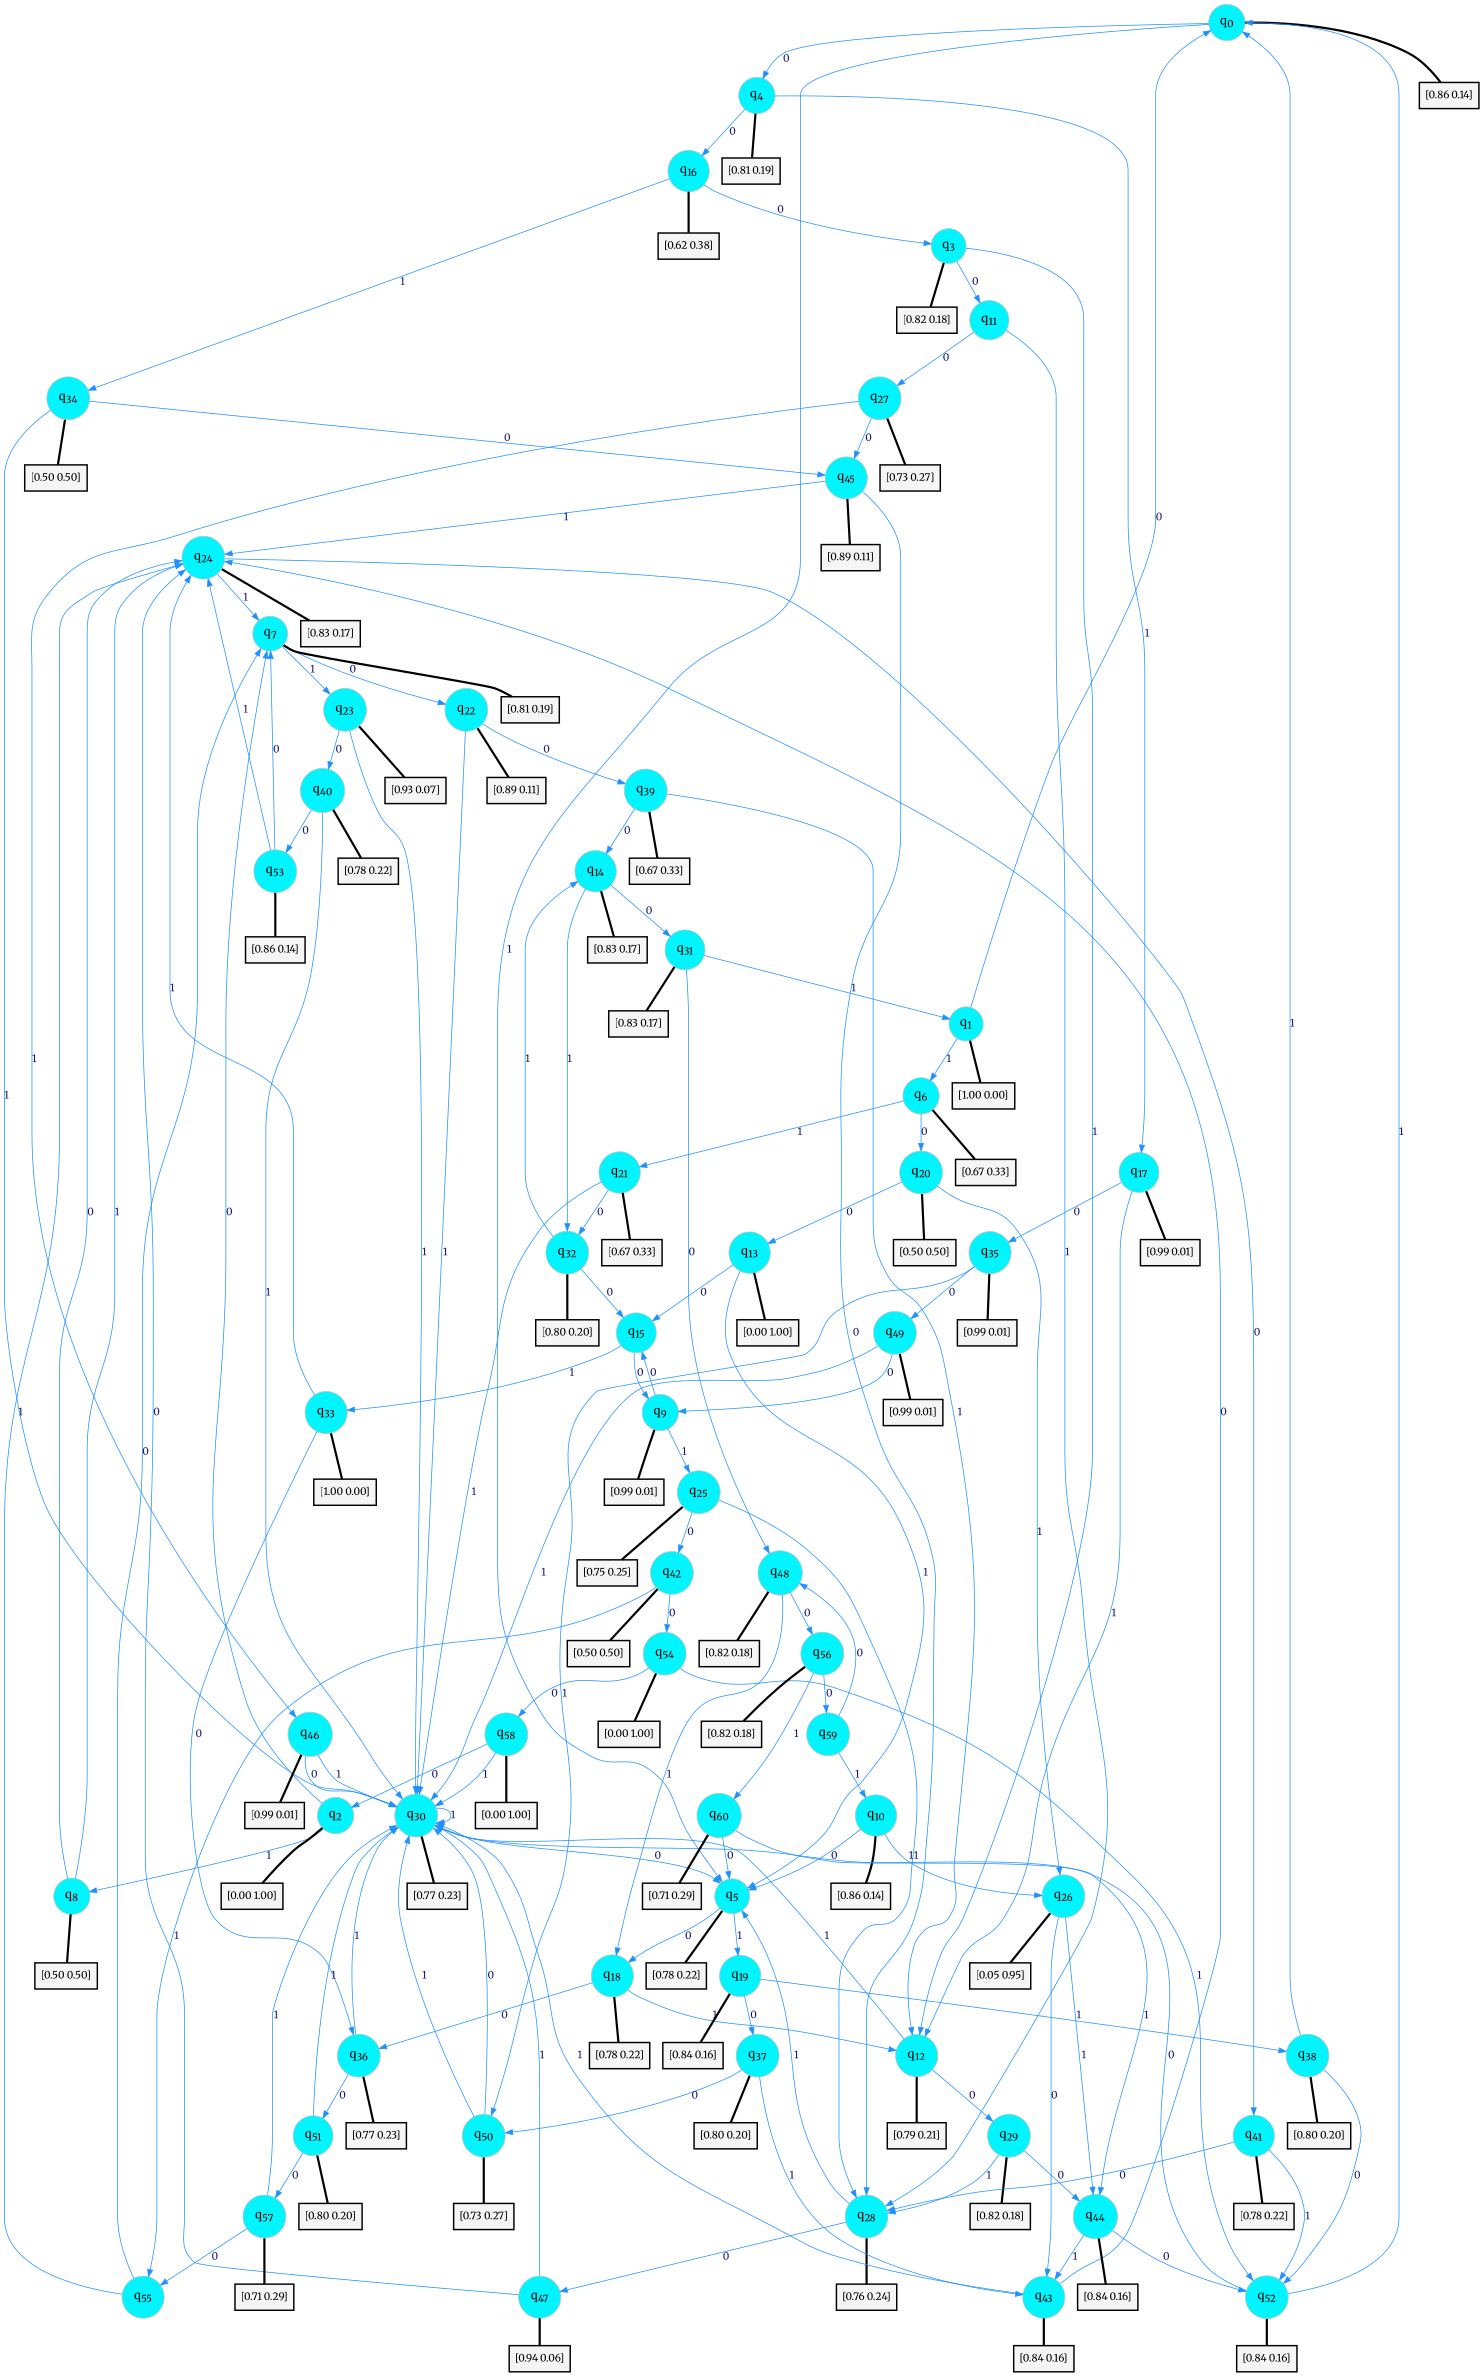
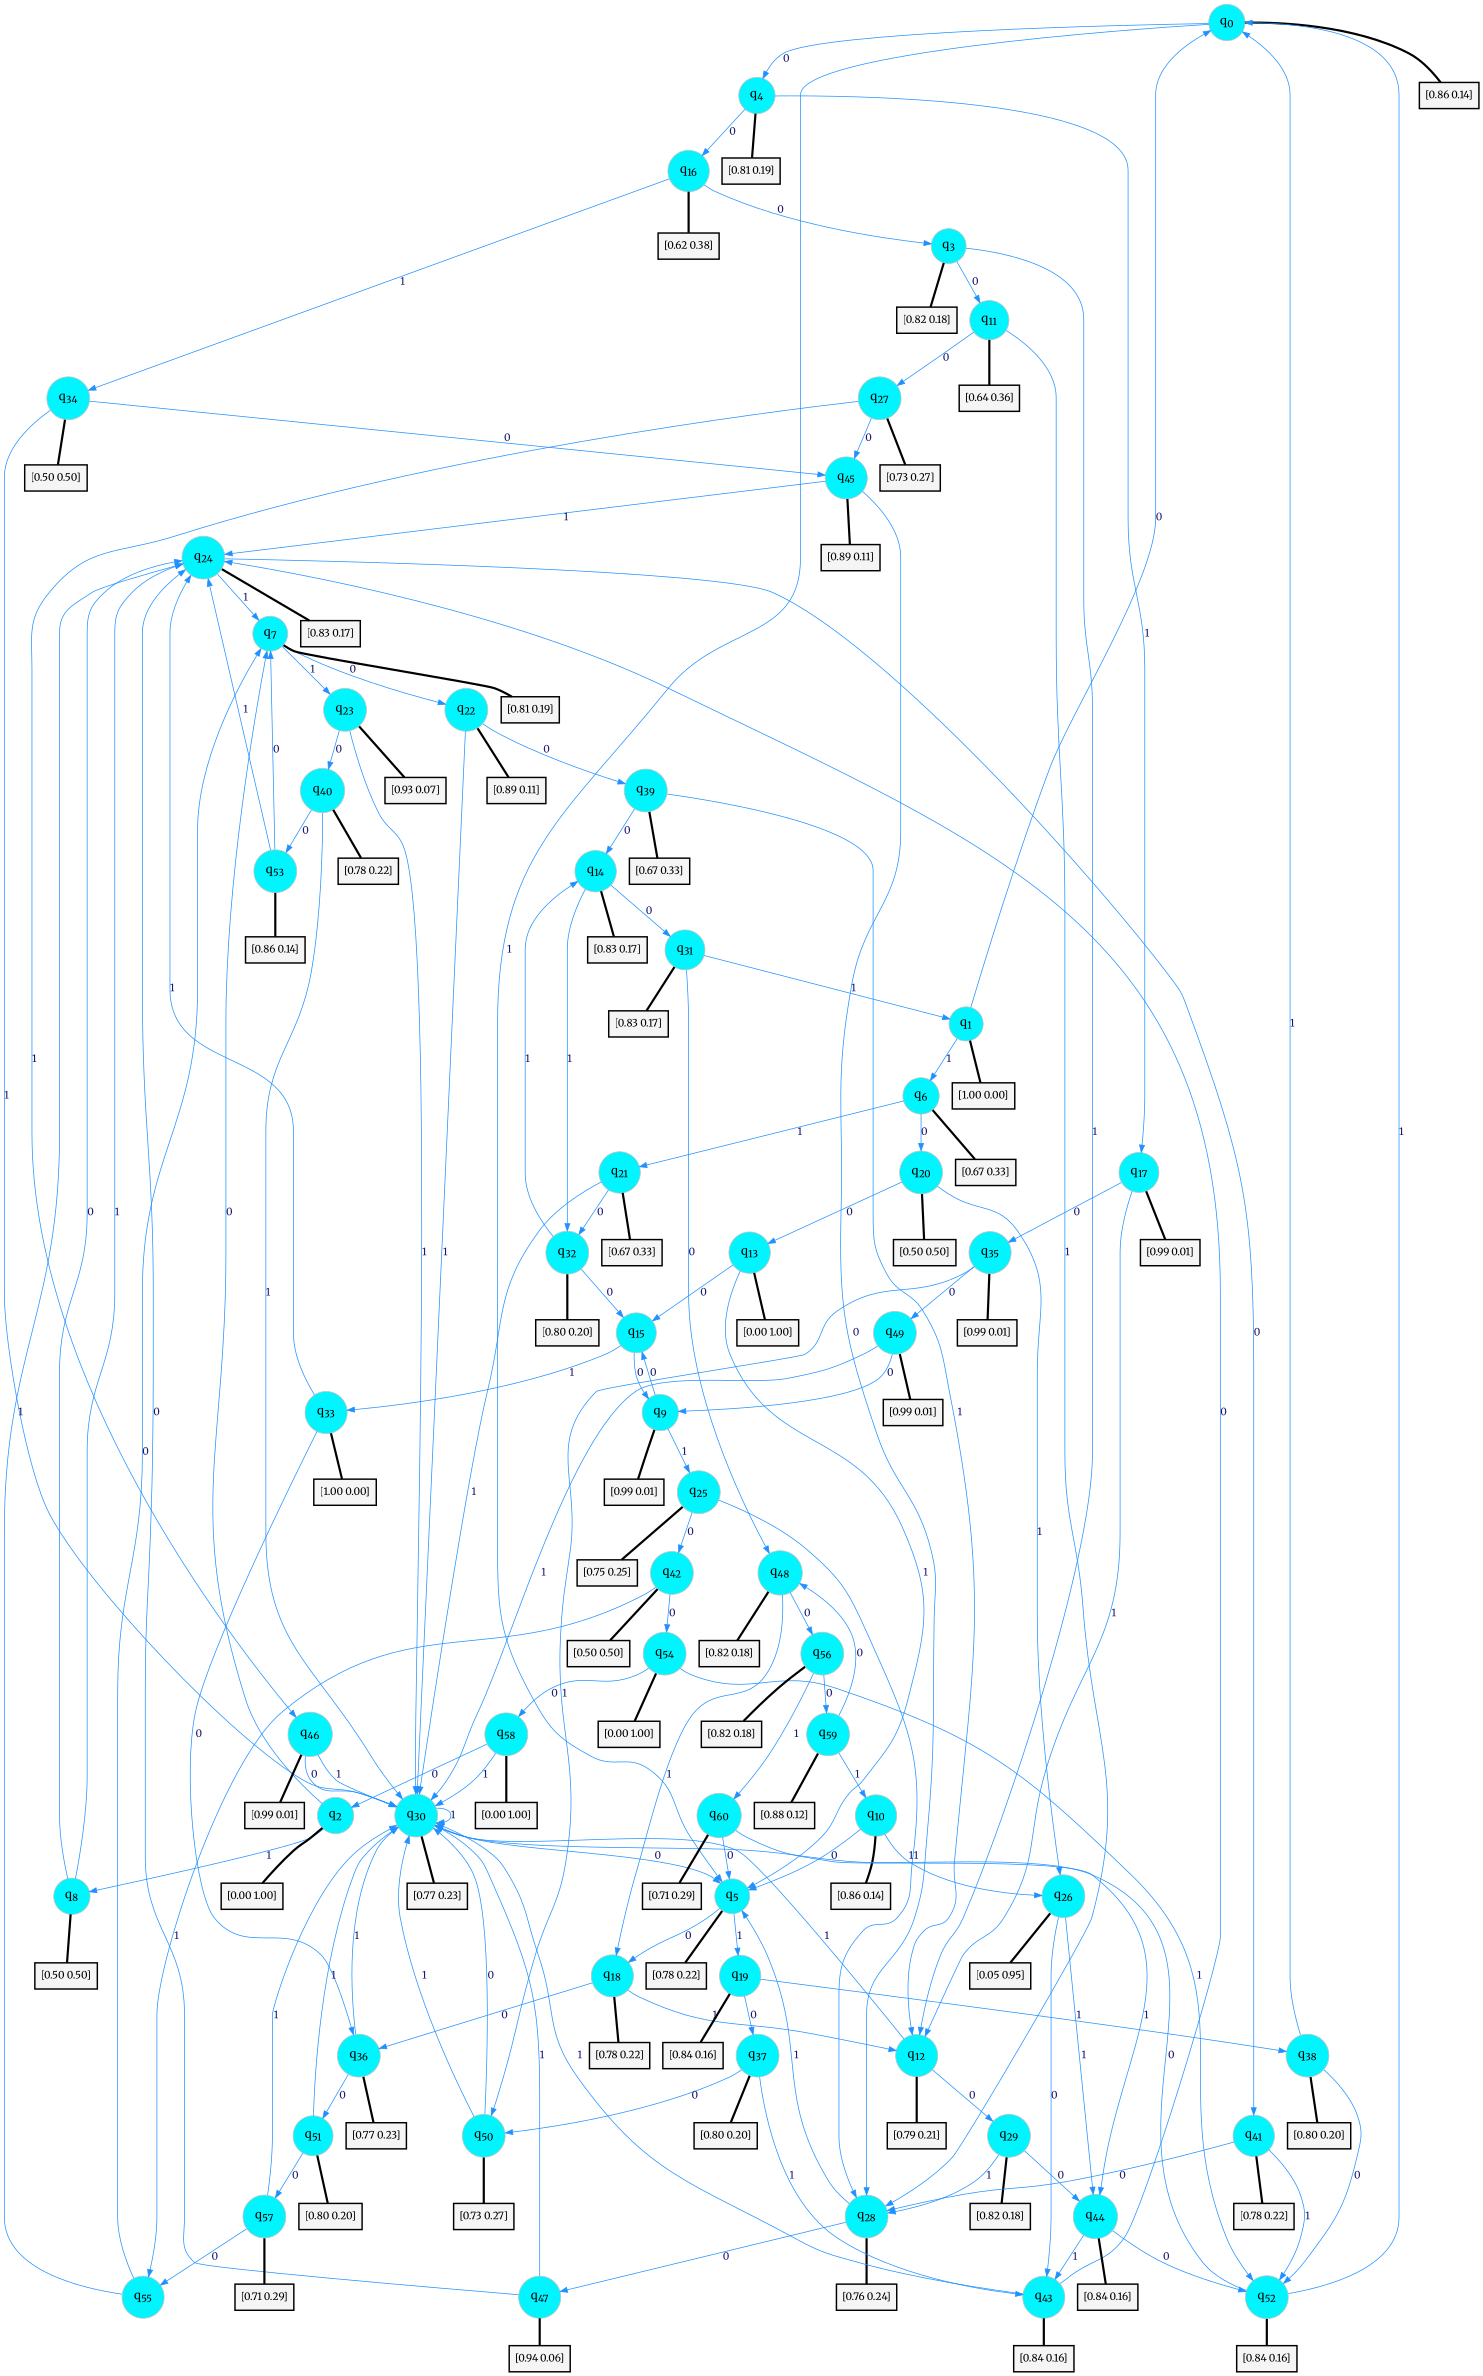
none -> (989, 398)
none -> (784, 1816)
